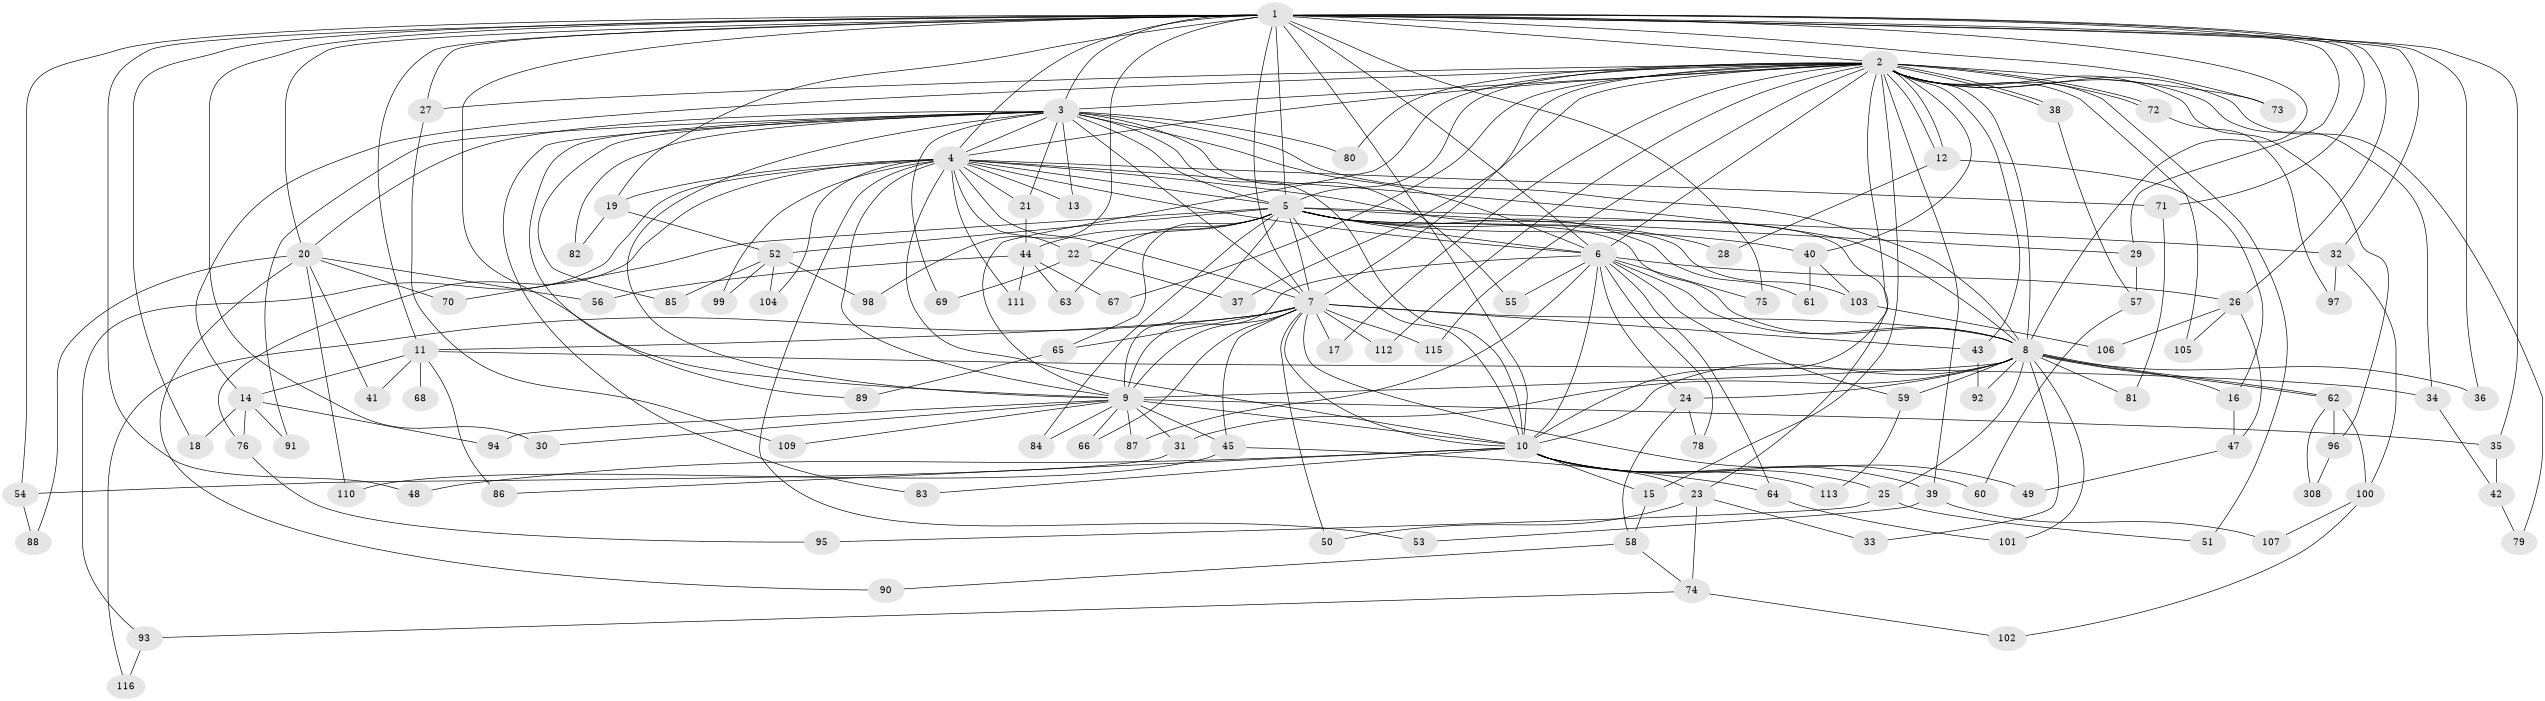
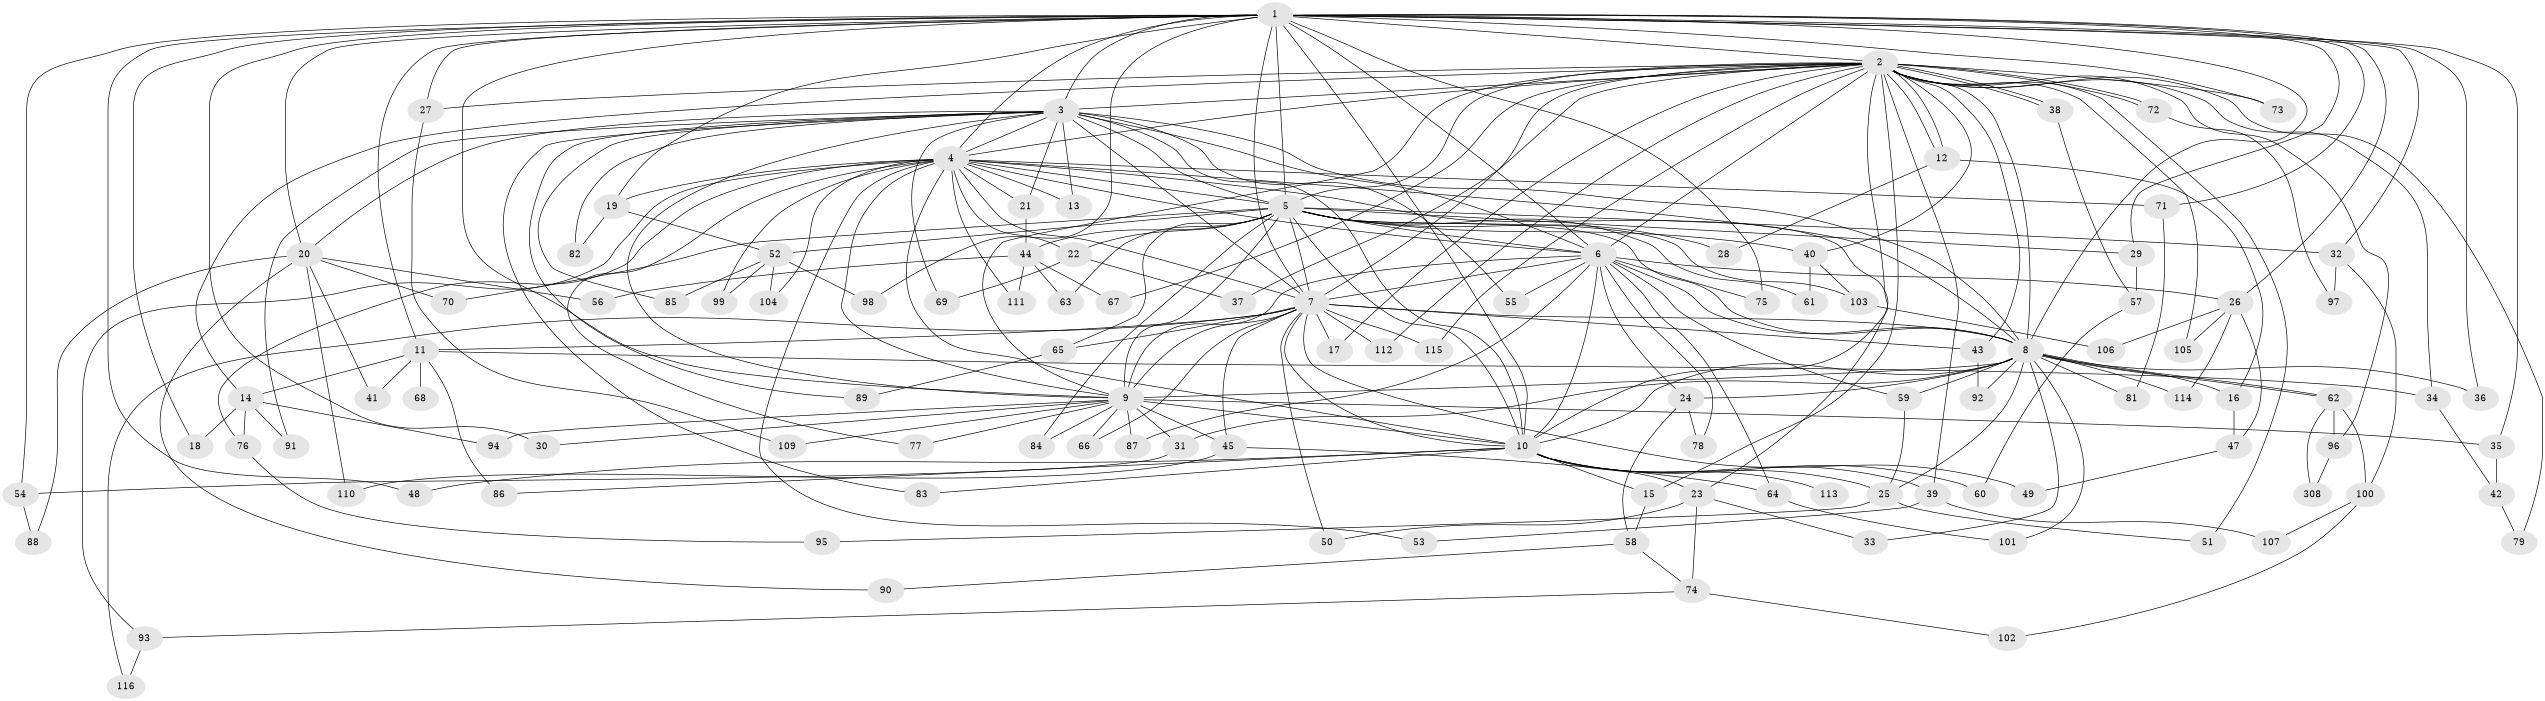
(1350, 159) -> none
none -> (1455, 279)
none -> (2183, 399)
none -> (916, 447)
(1878, 454) -> (1902, 448)
